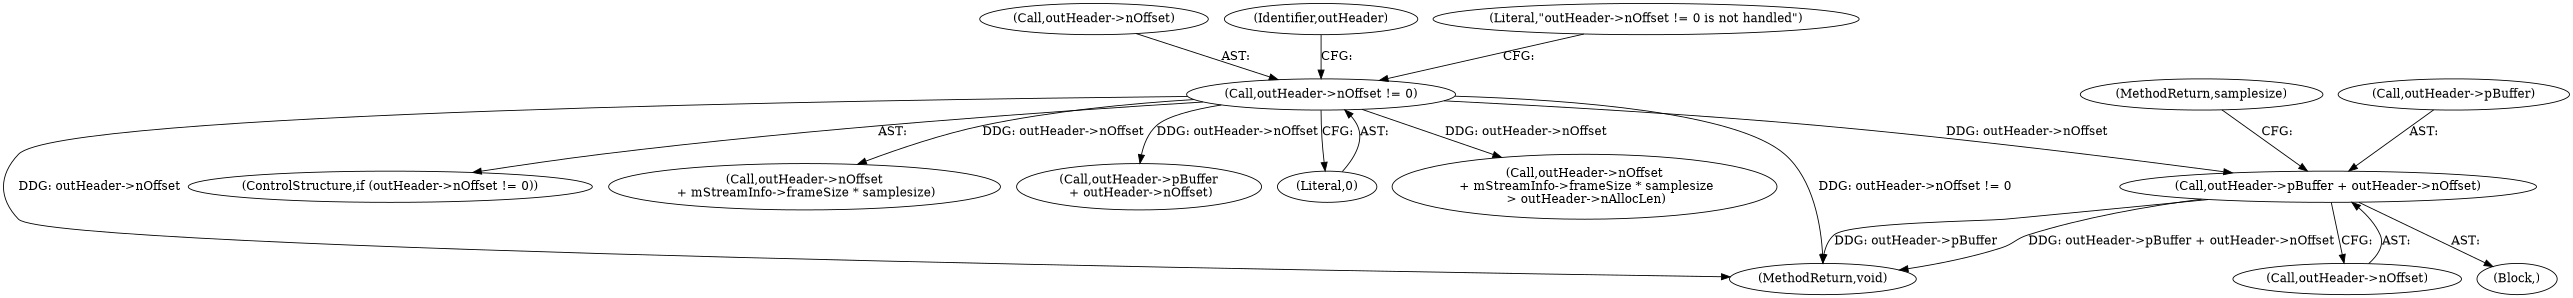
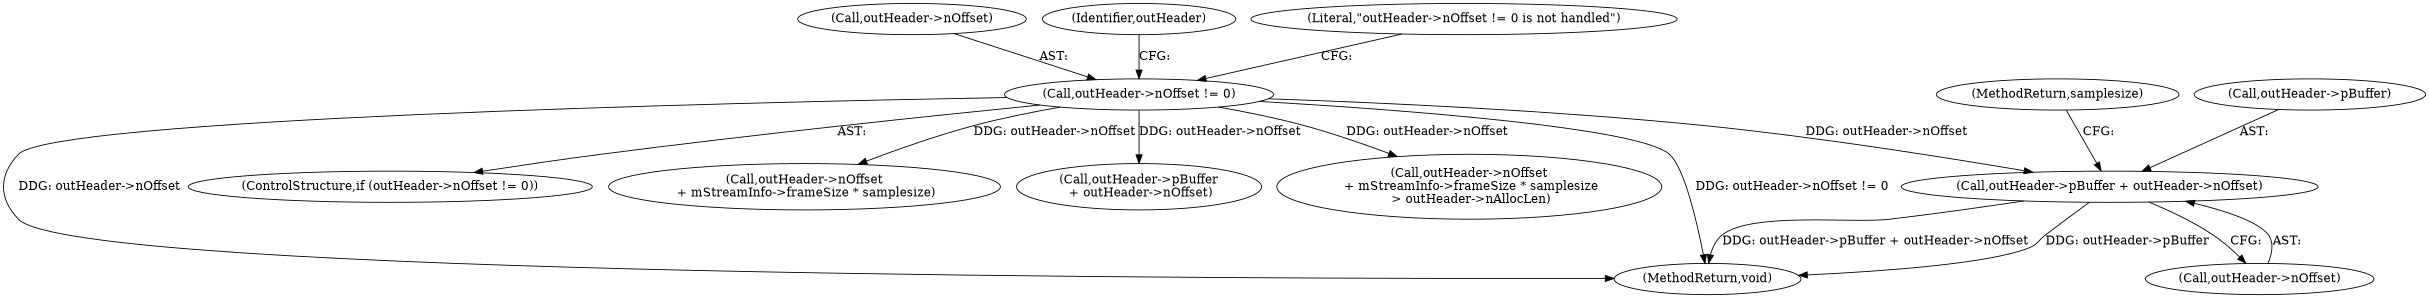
(1327, 187) -> none
(2517, 279) -> none
